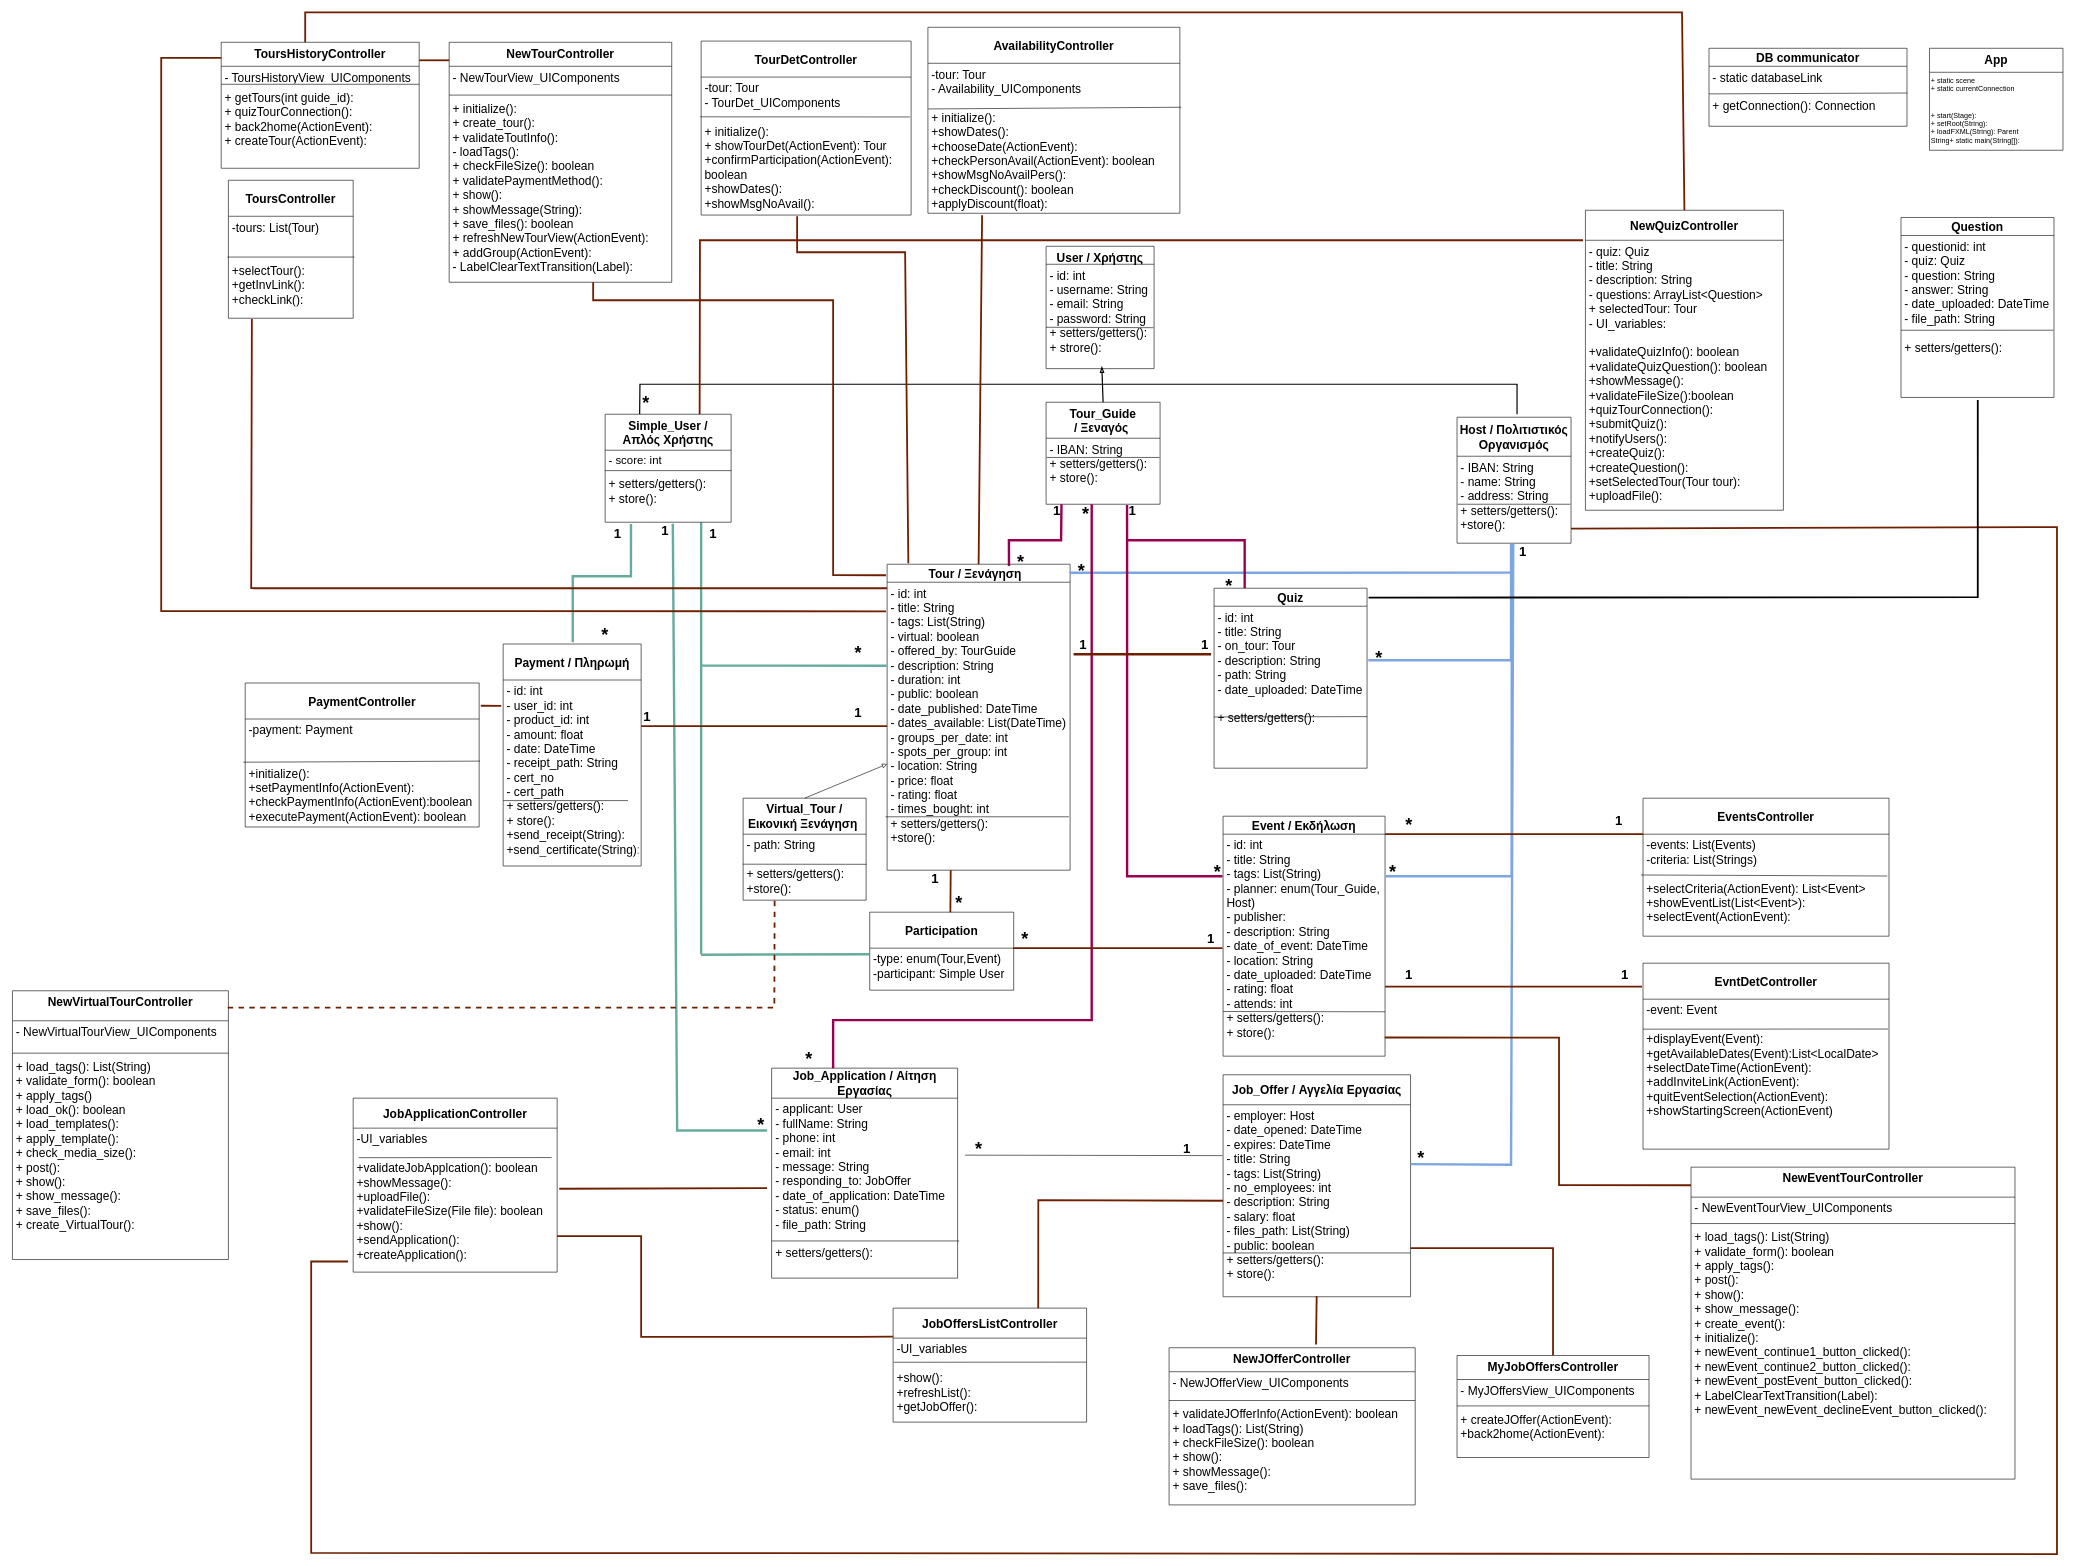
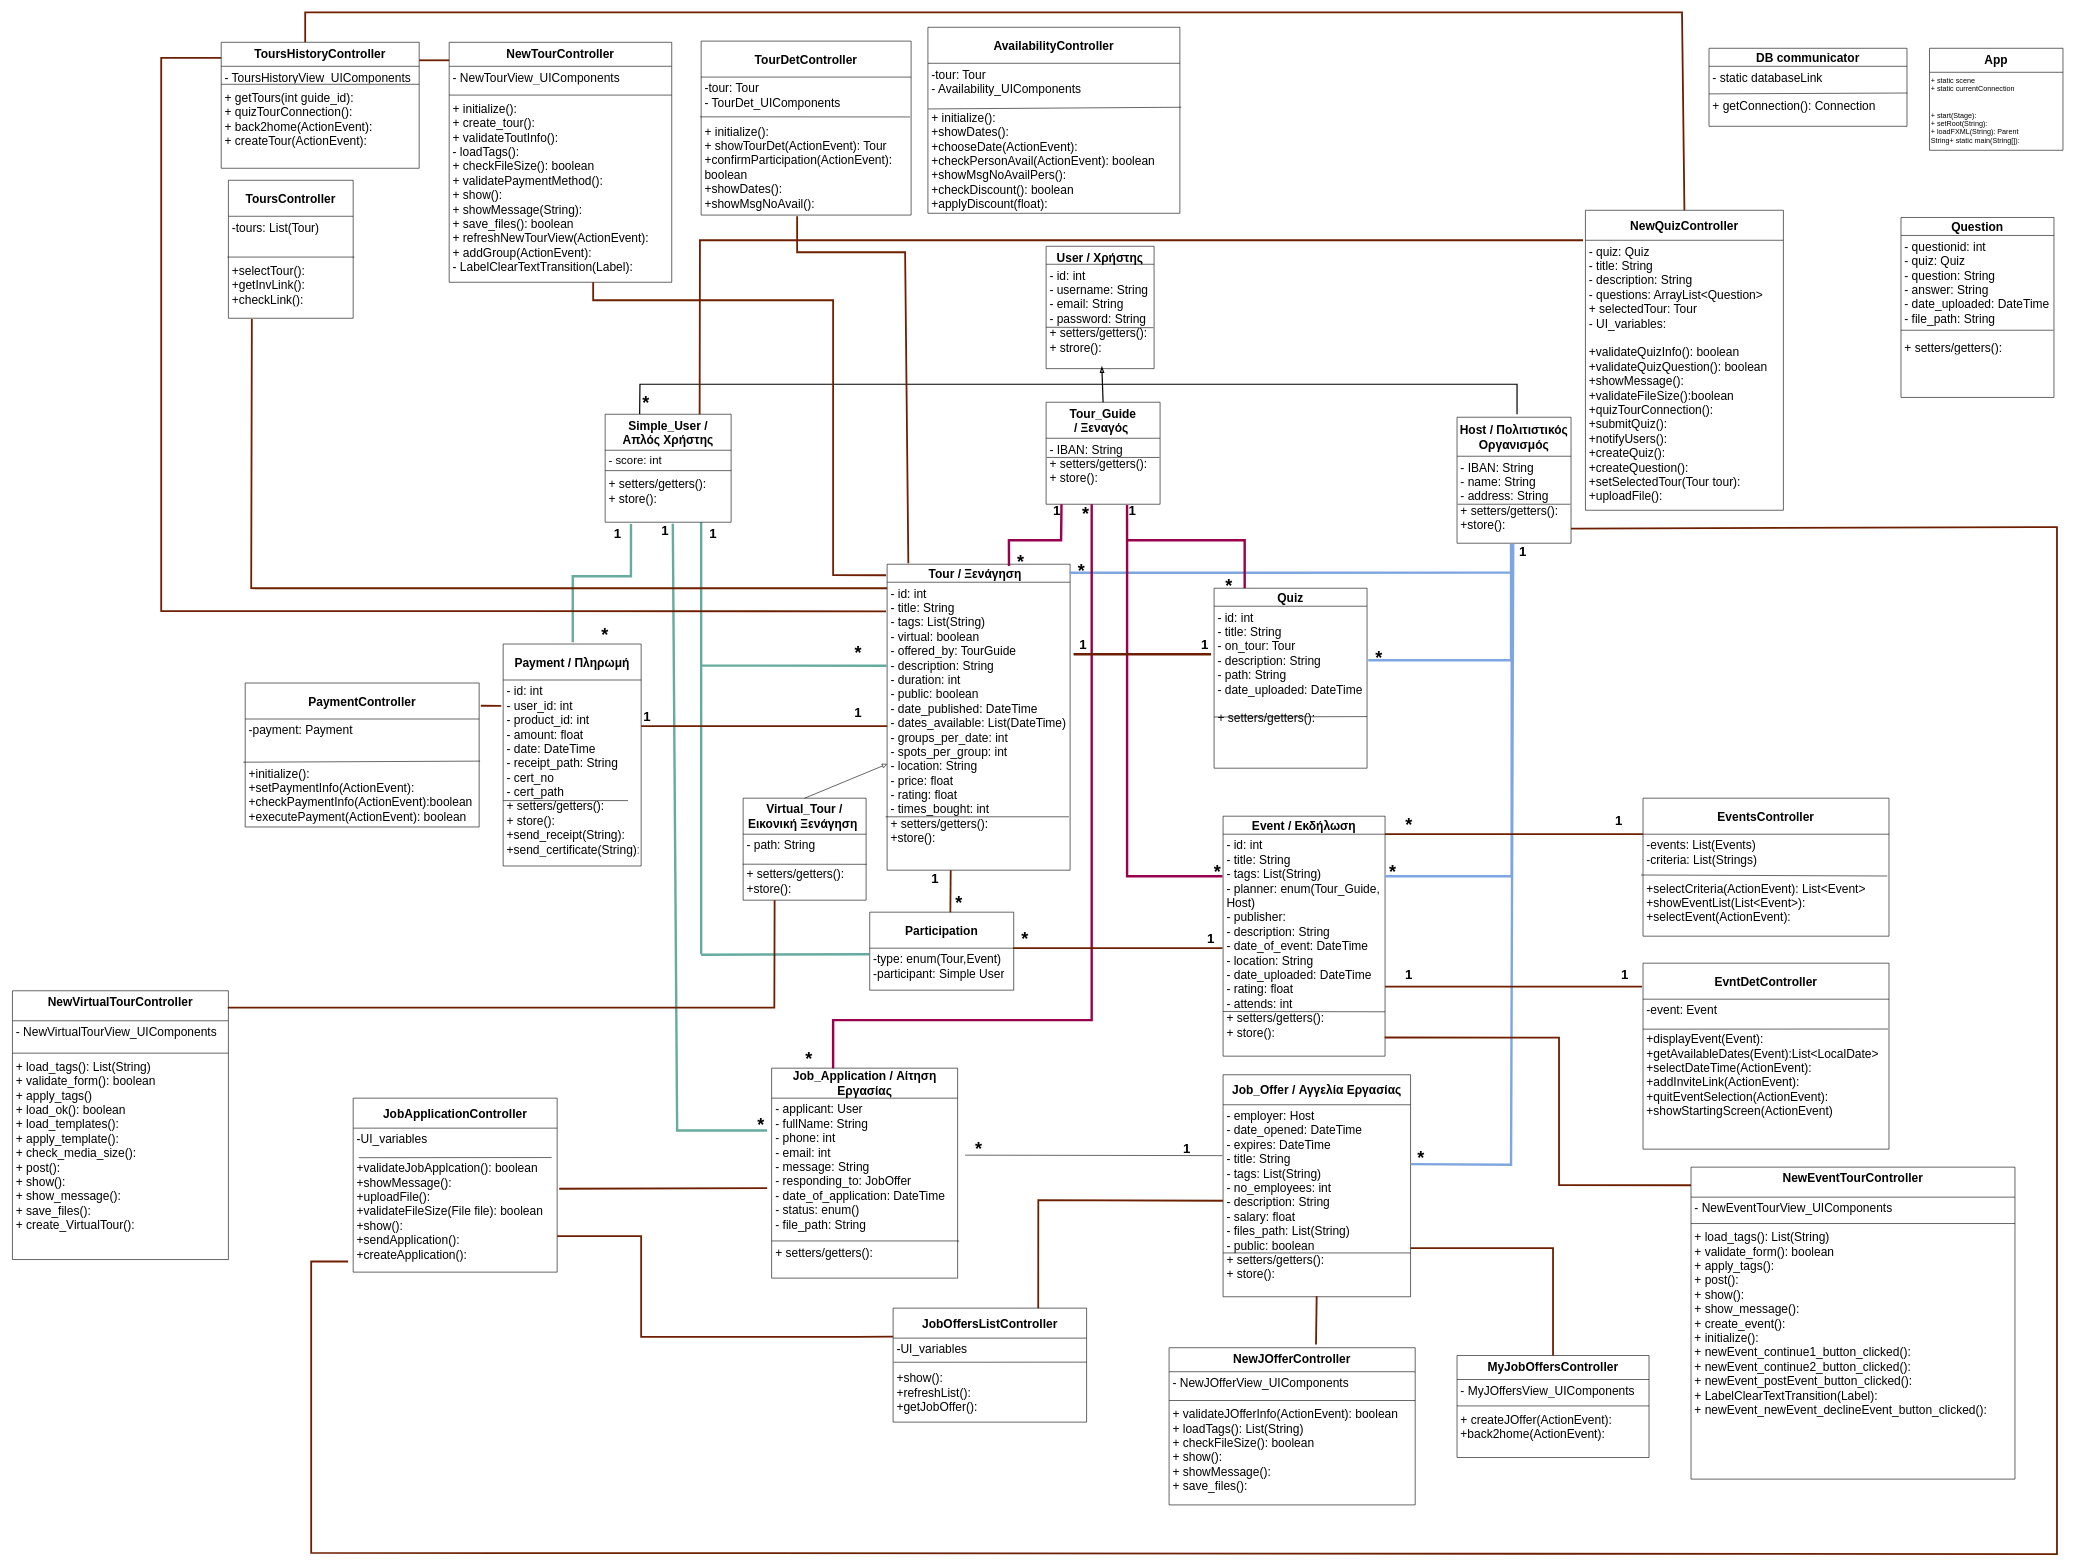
(980, 389) -> none
(1772, 597) -> none
(553, 1008) -> (553, 1008)
